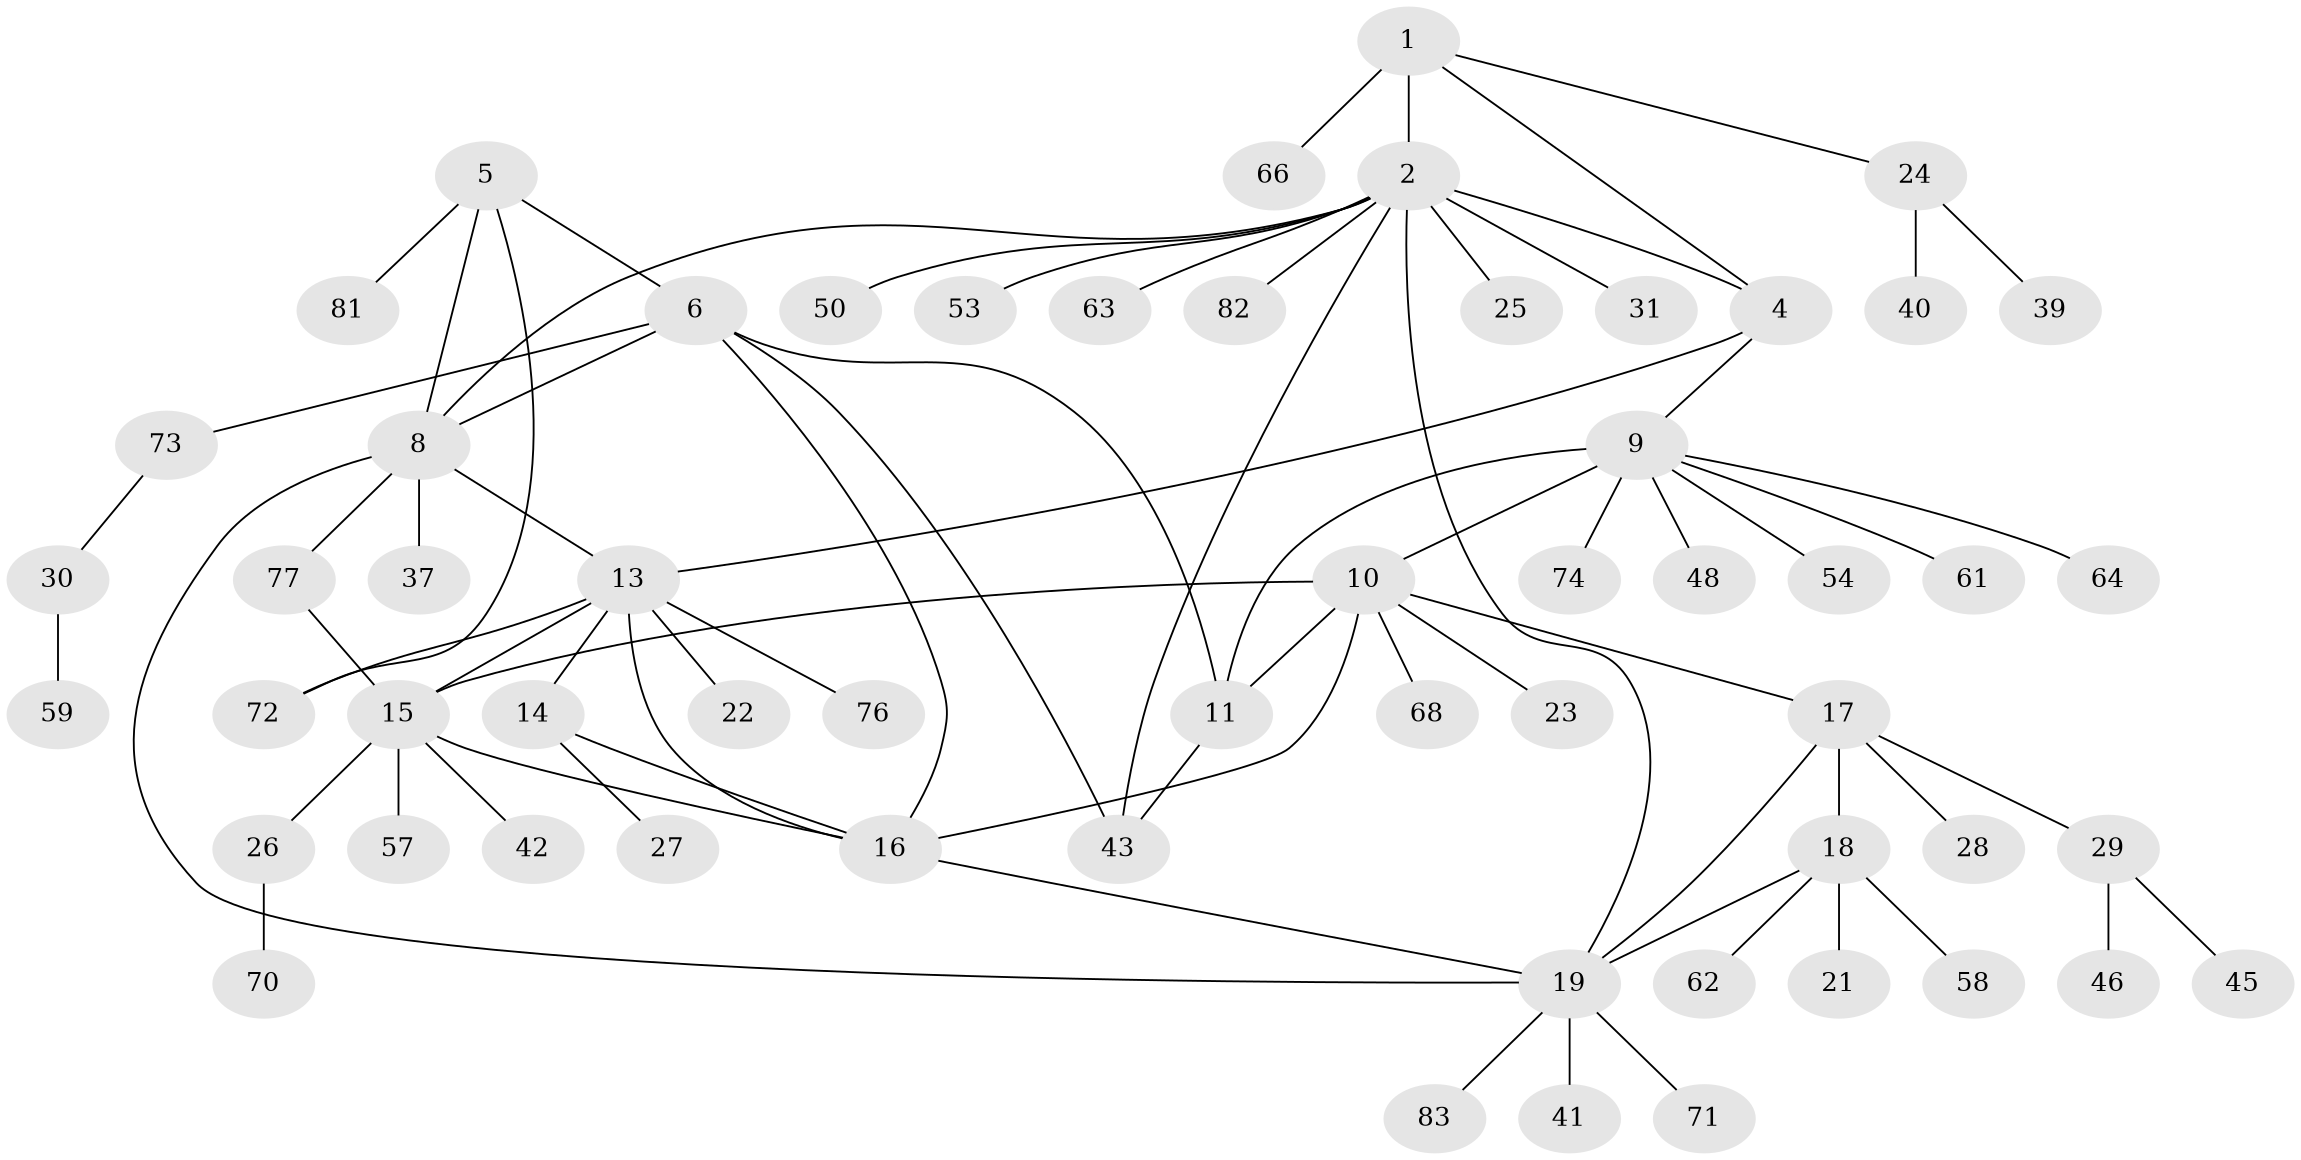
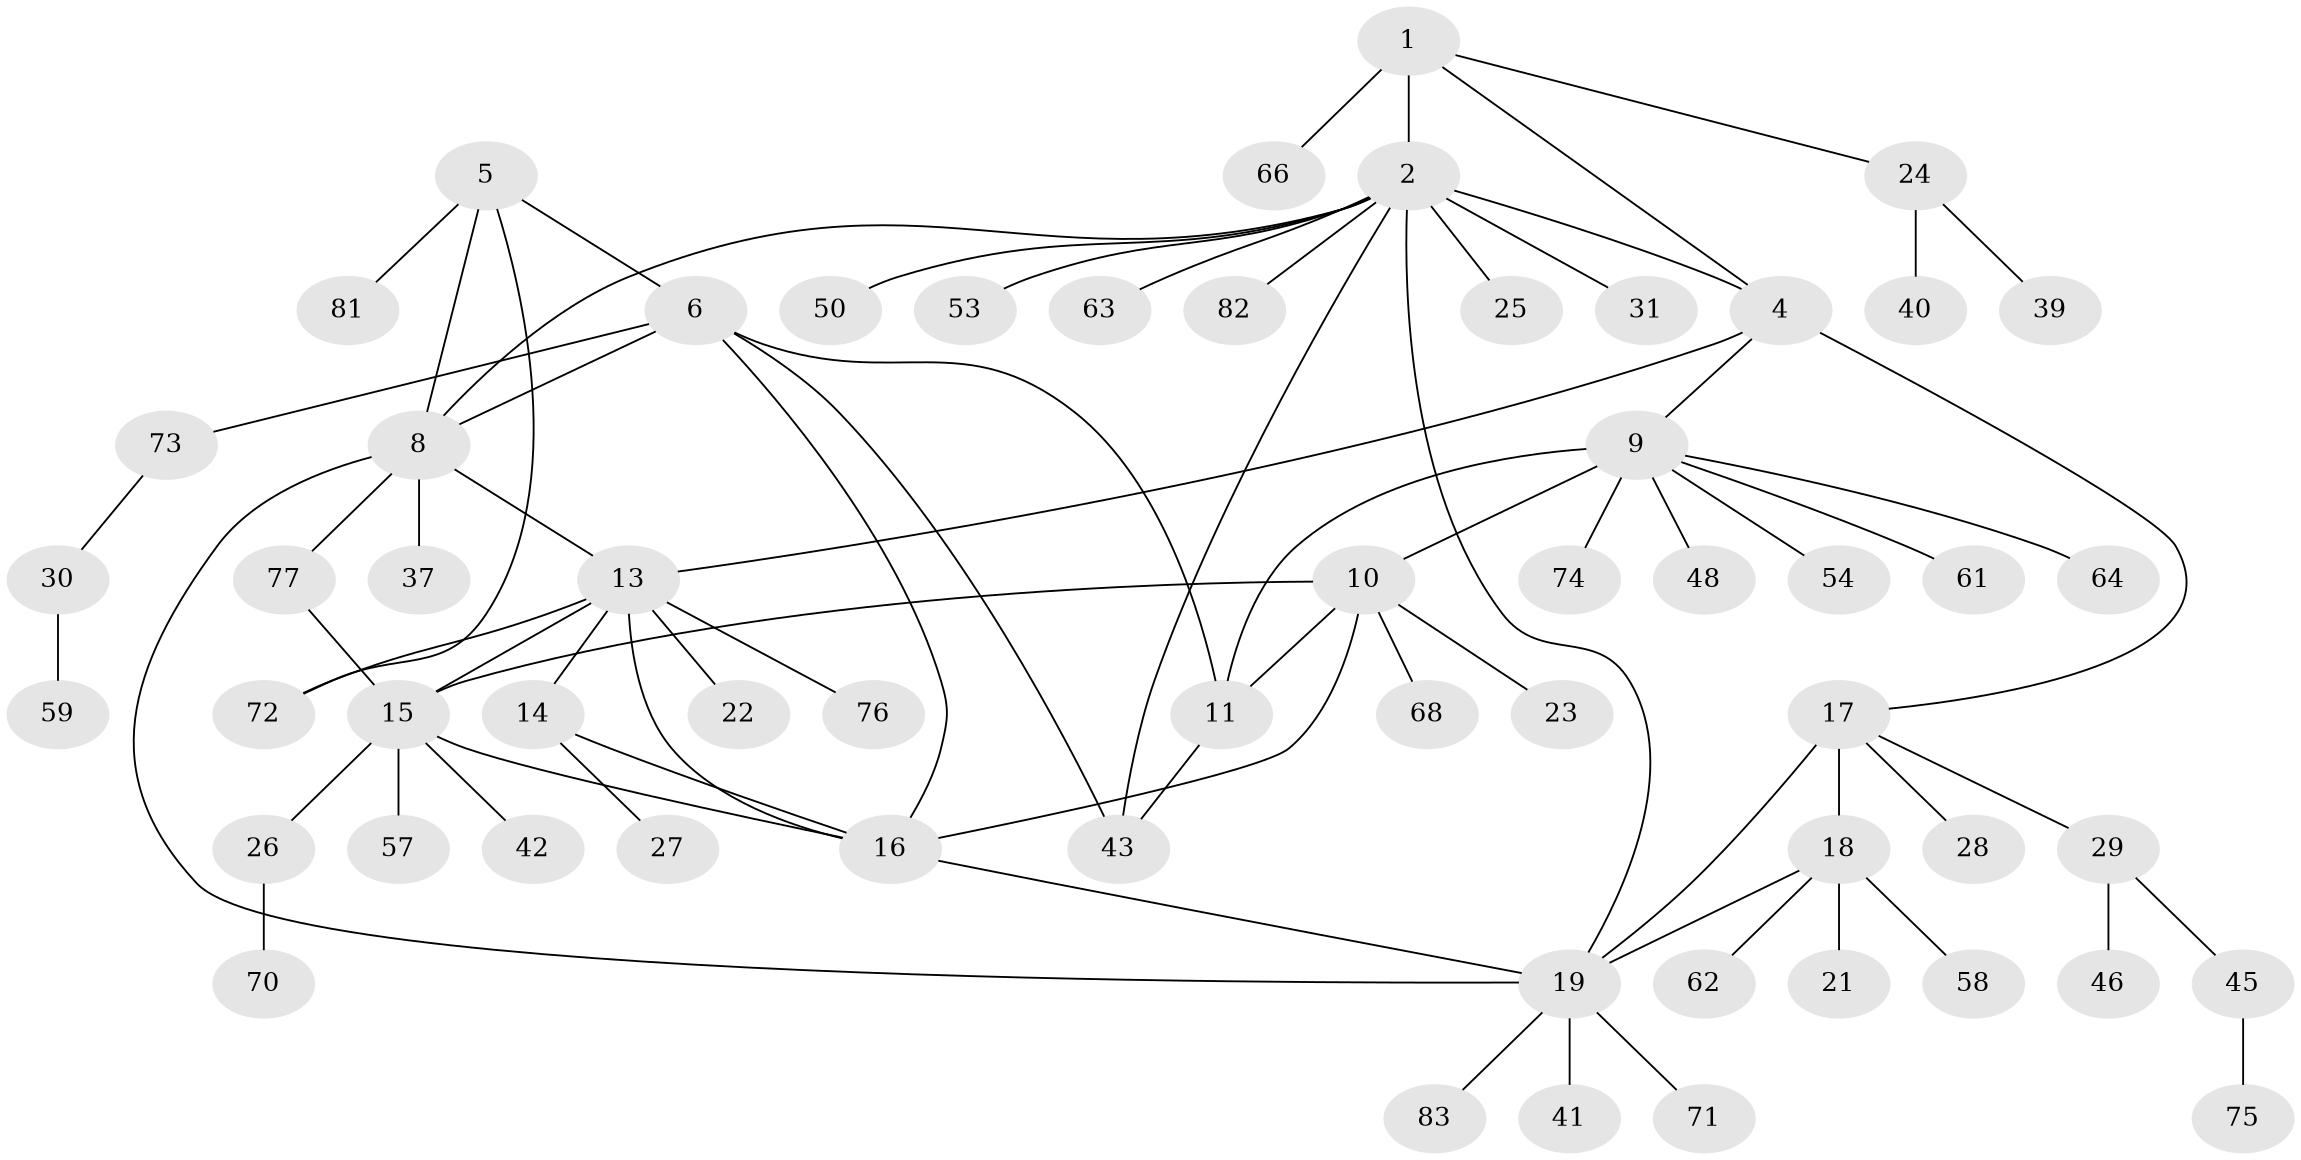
(1621, 653) -> (2163, 533)
none -> (2243, 1119)
